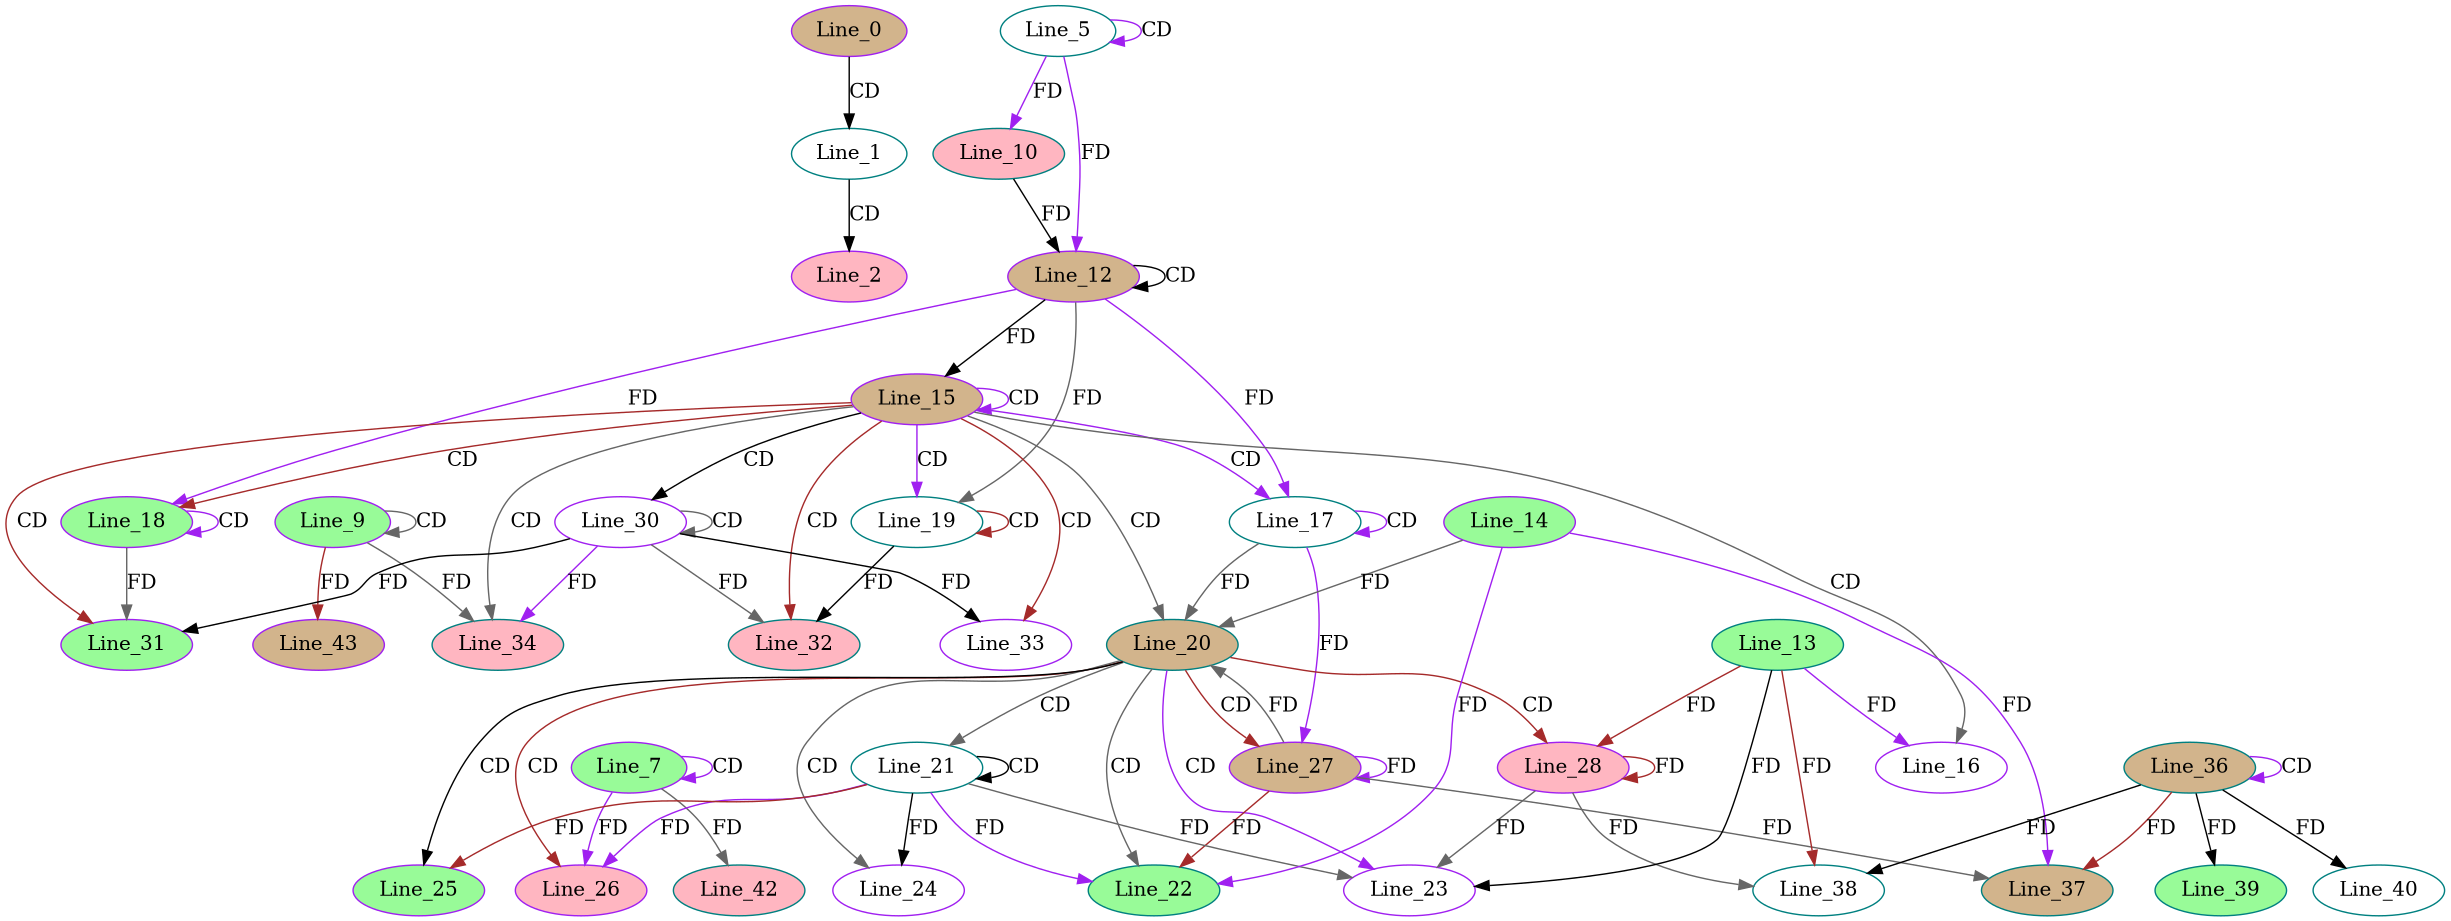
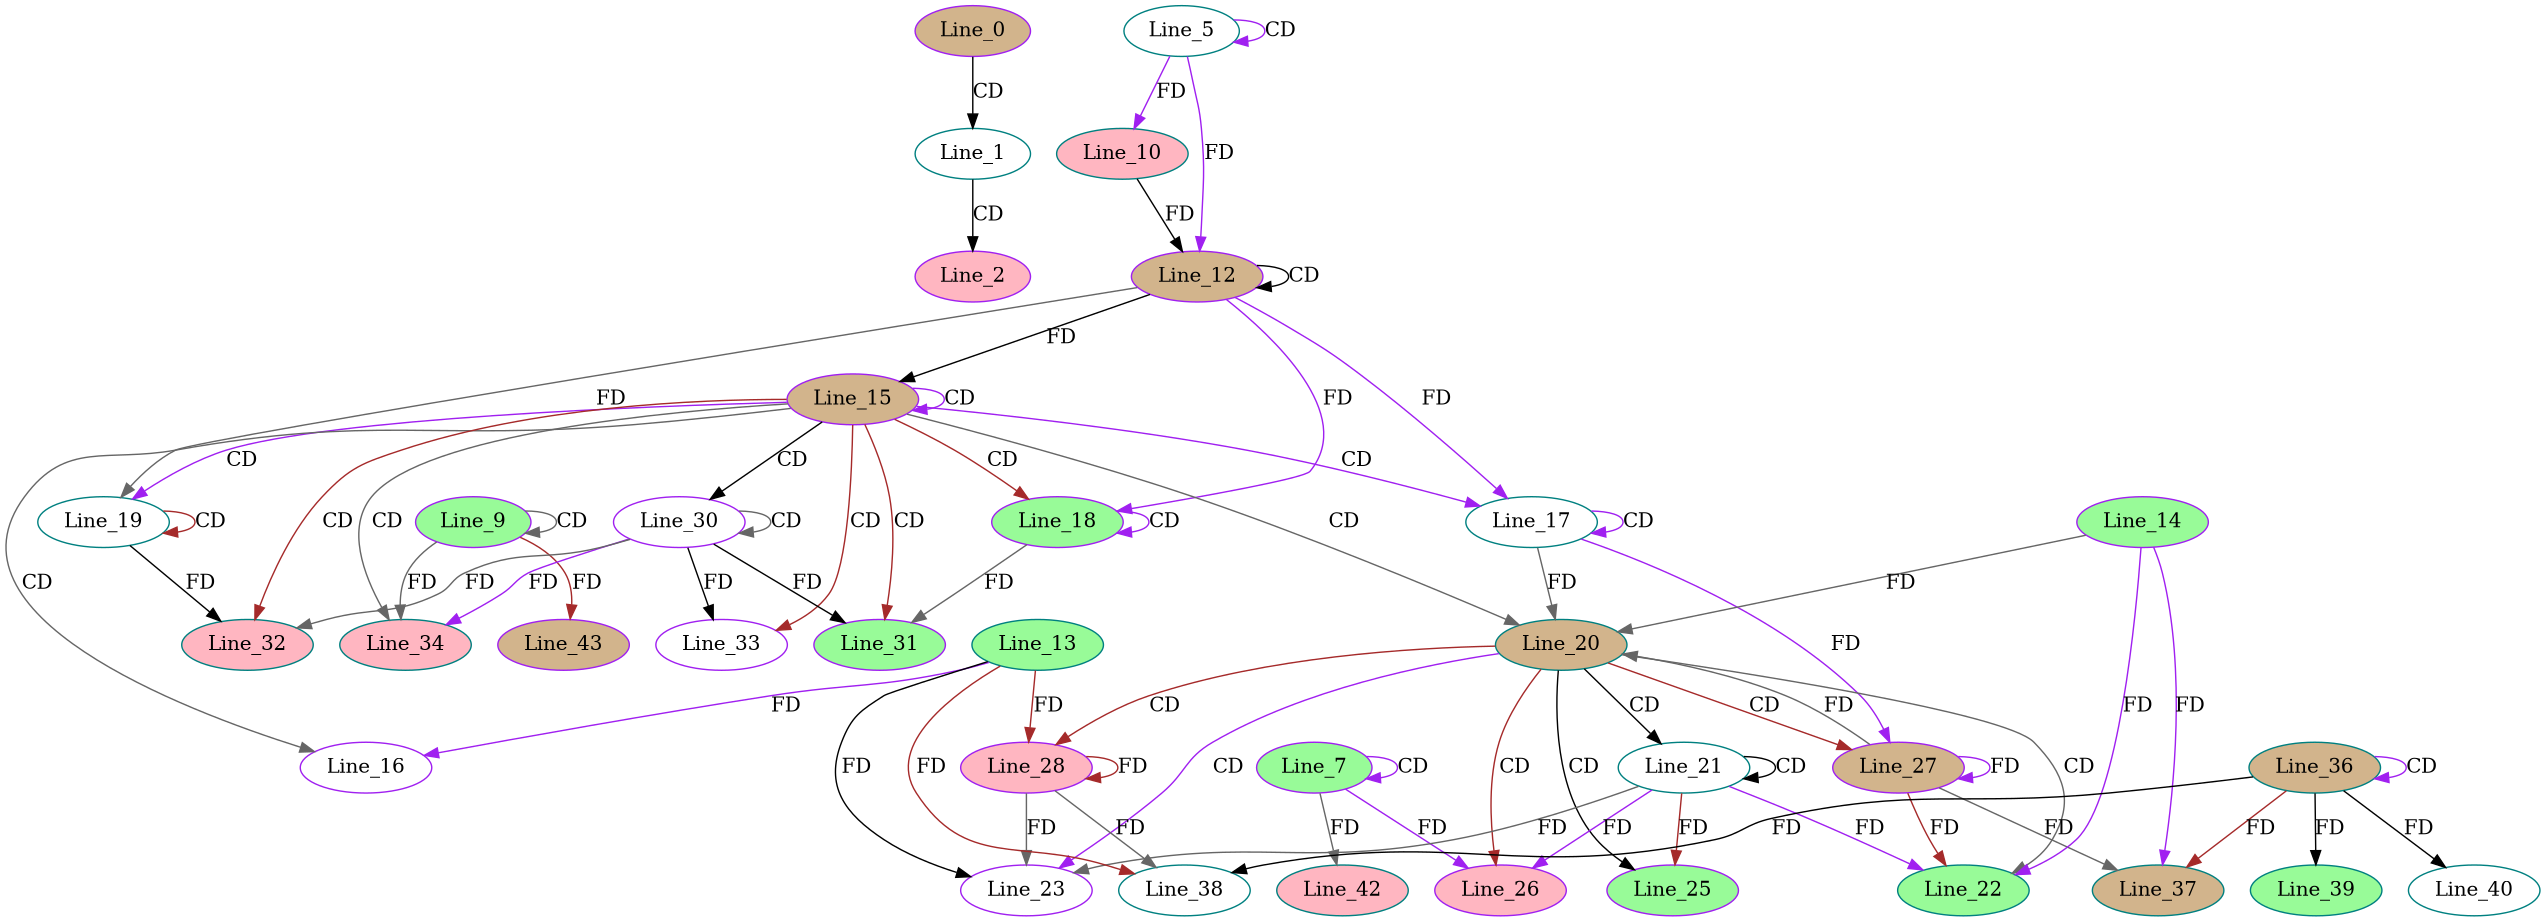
(1041, 695) -> (1617, 701)
(899, 890) -> none
